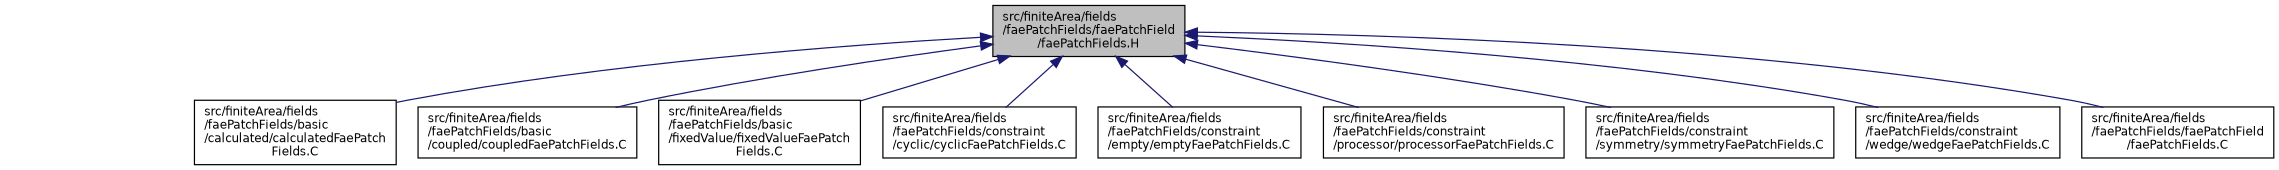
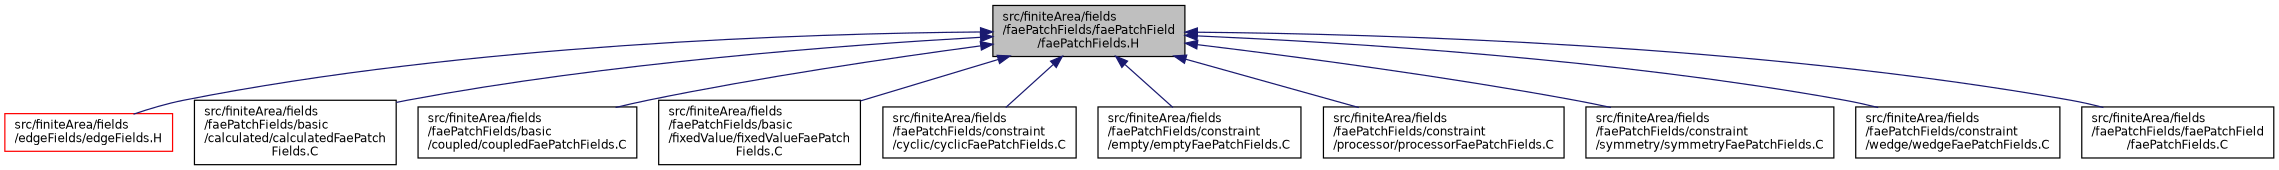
none -> (89, 132)
